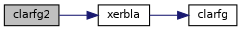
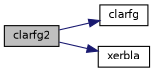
(164, 15) -> (74, 26)
